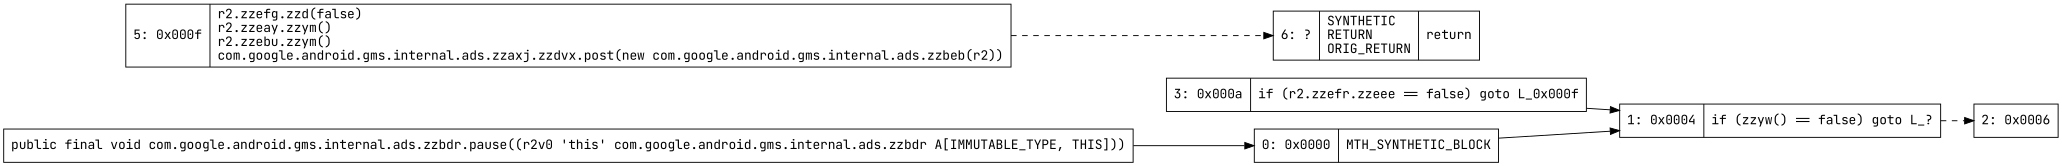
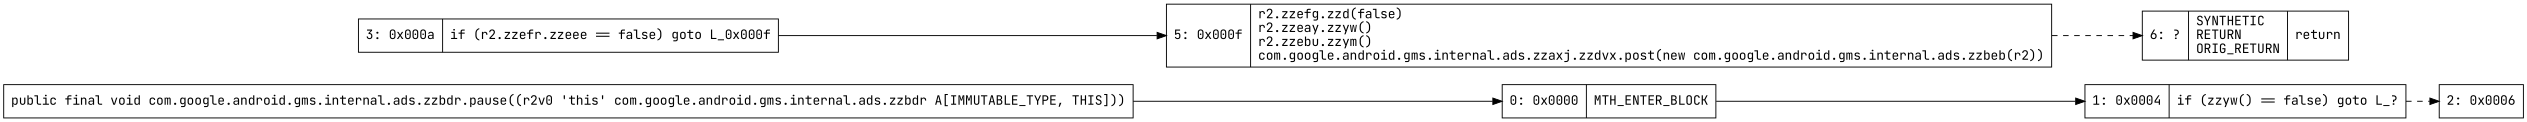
(275, 28) -> (1315, 28)
(1598, 109) -> (968, 36)
(1418, 145) -> (1651, 101)
